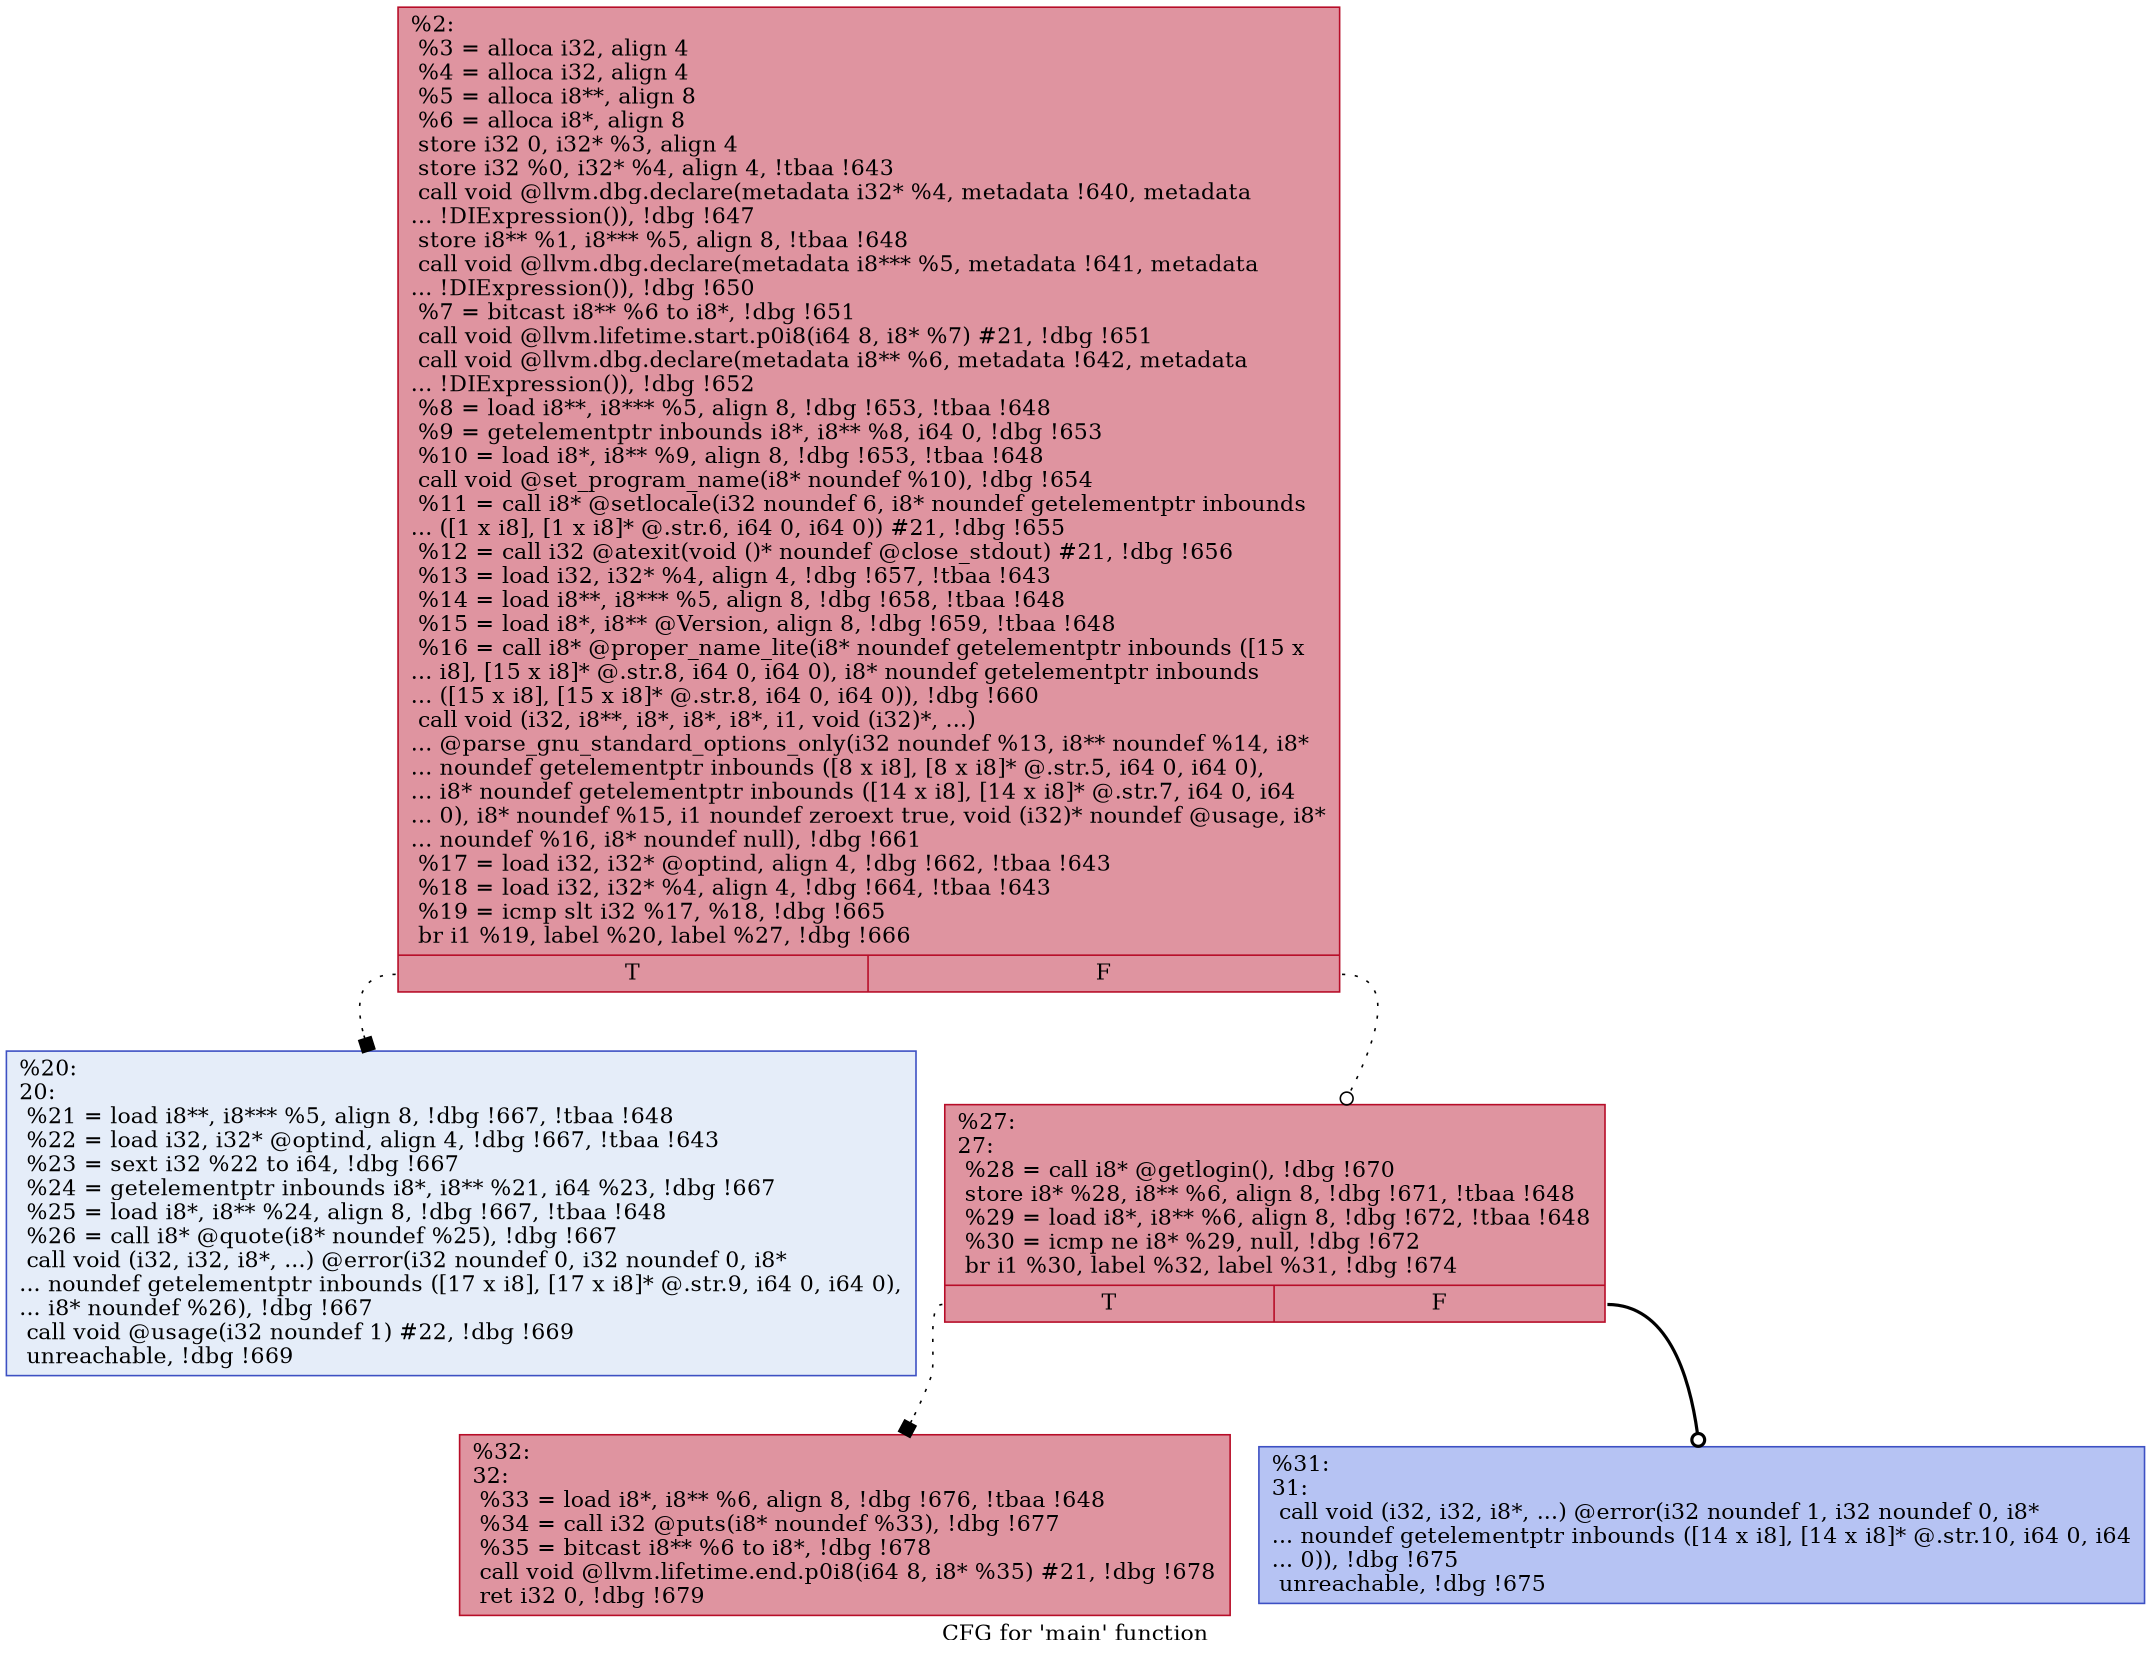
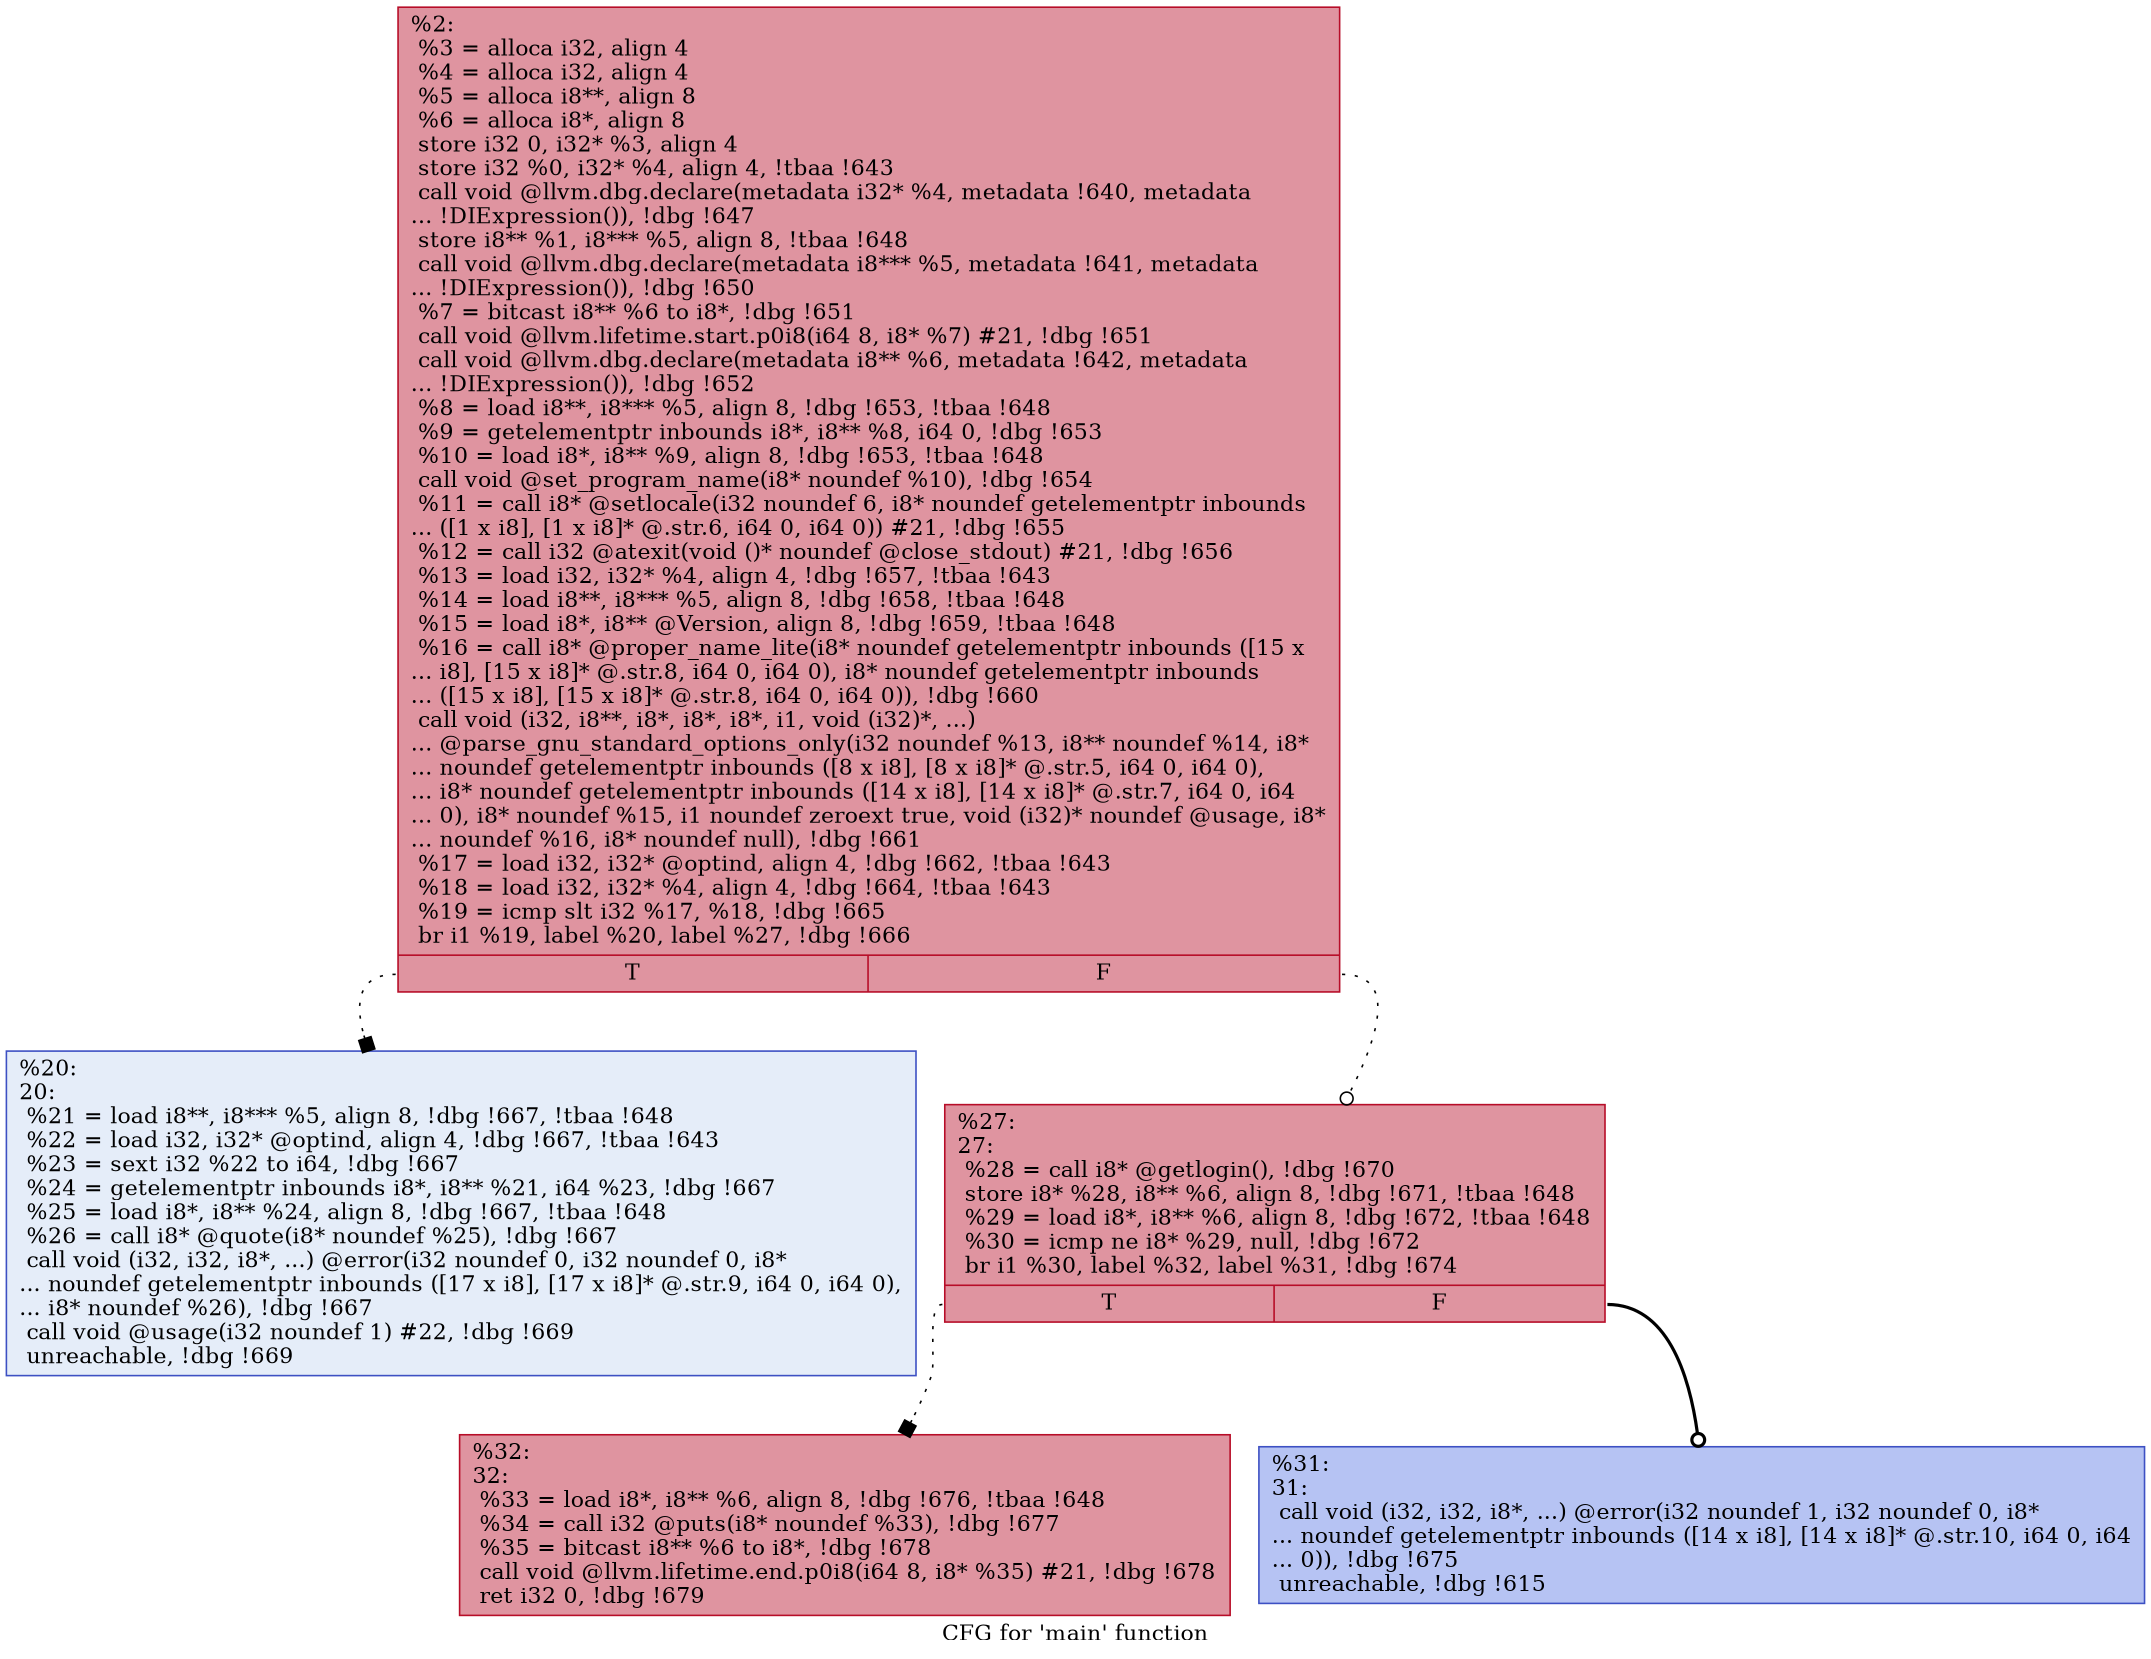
(1409, 1584) -> (1409, 1584)
